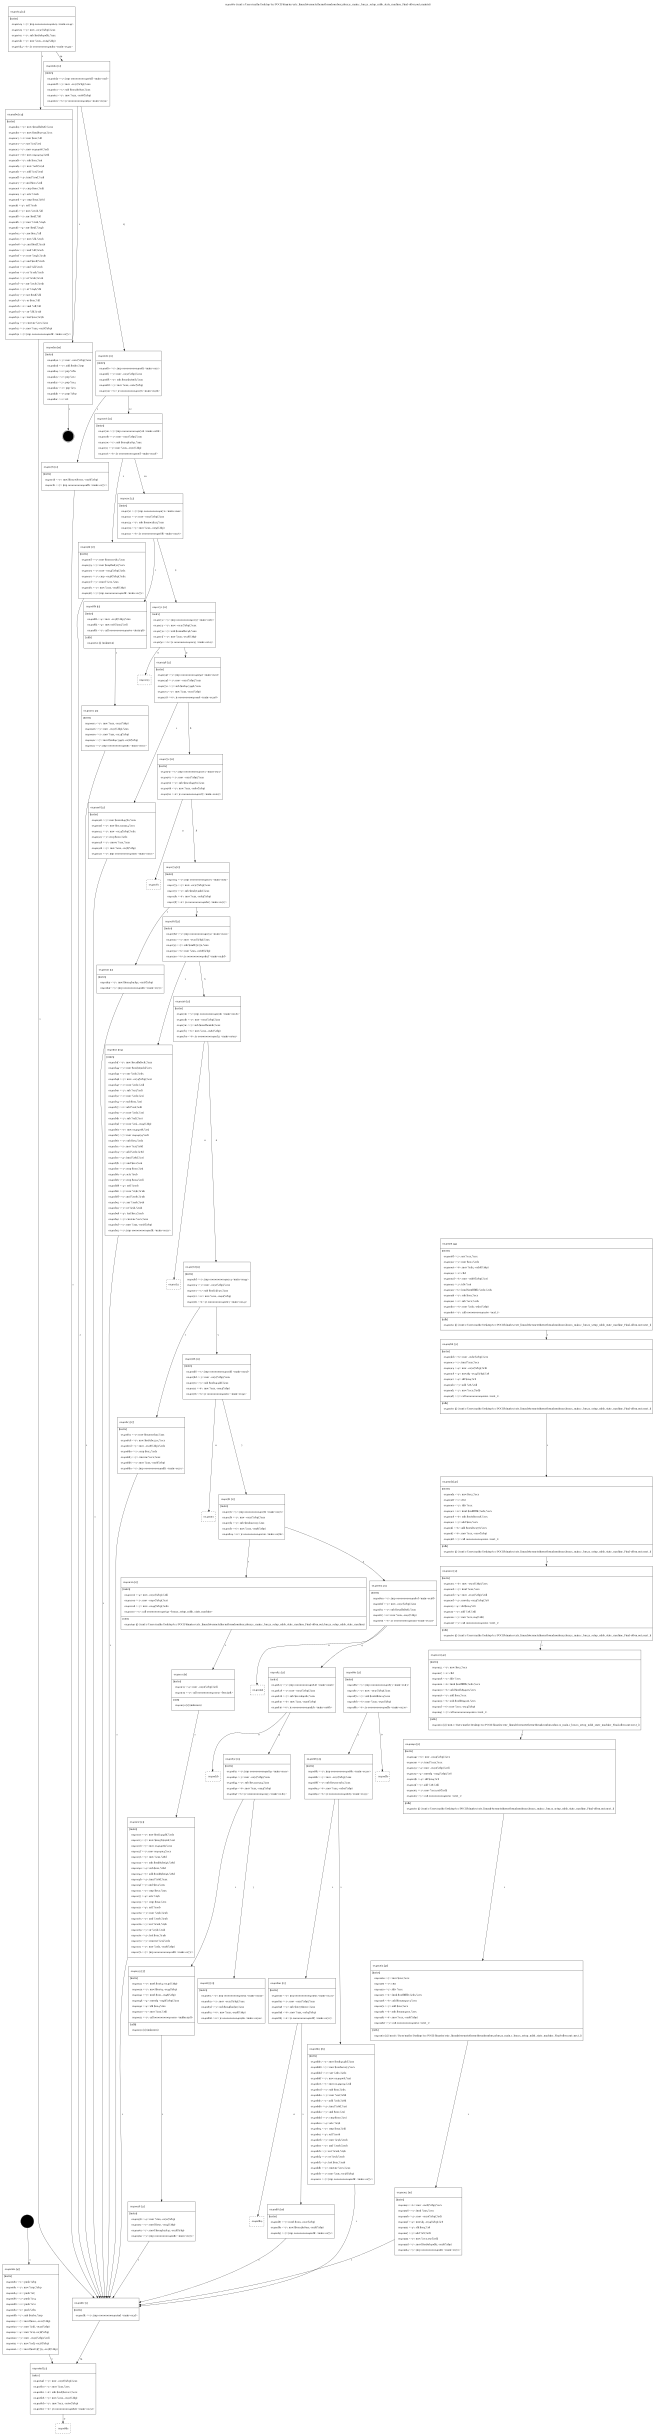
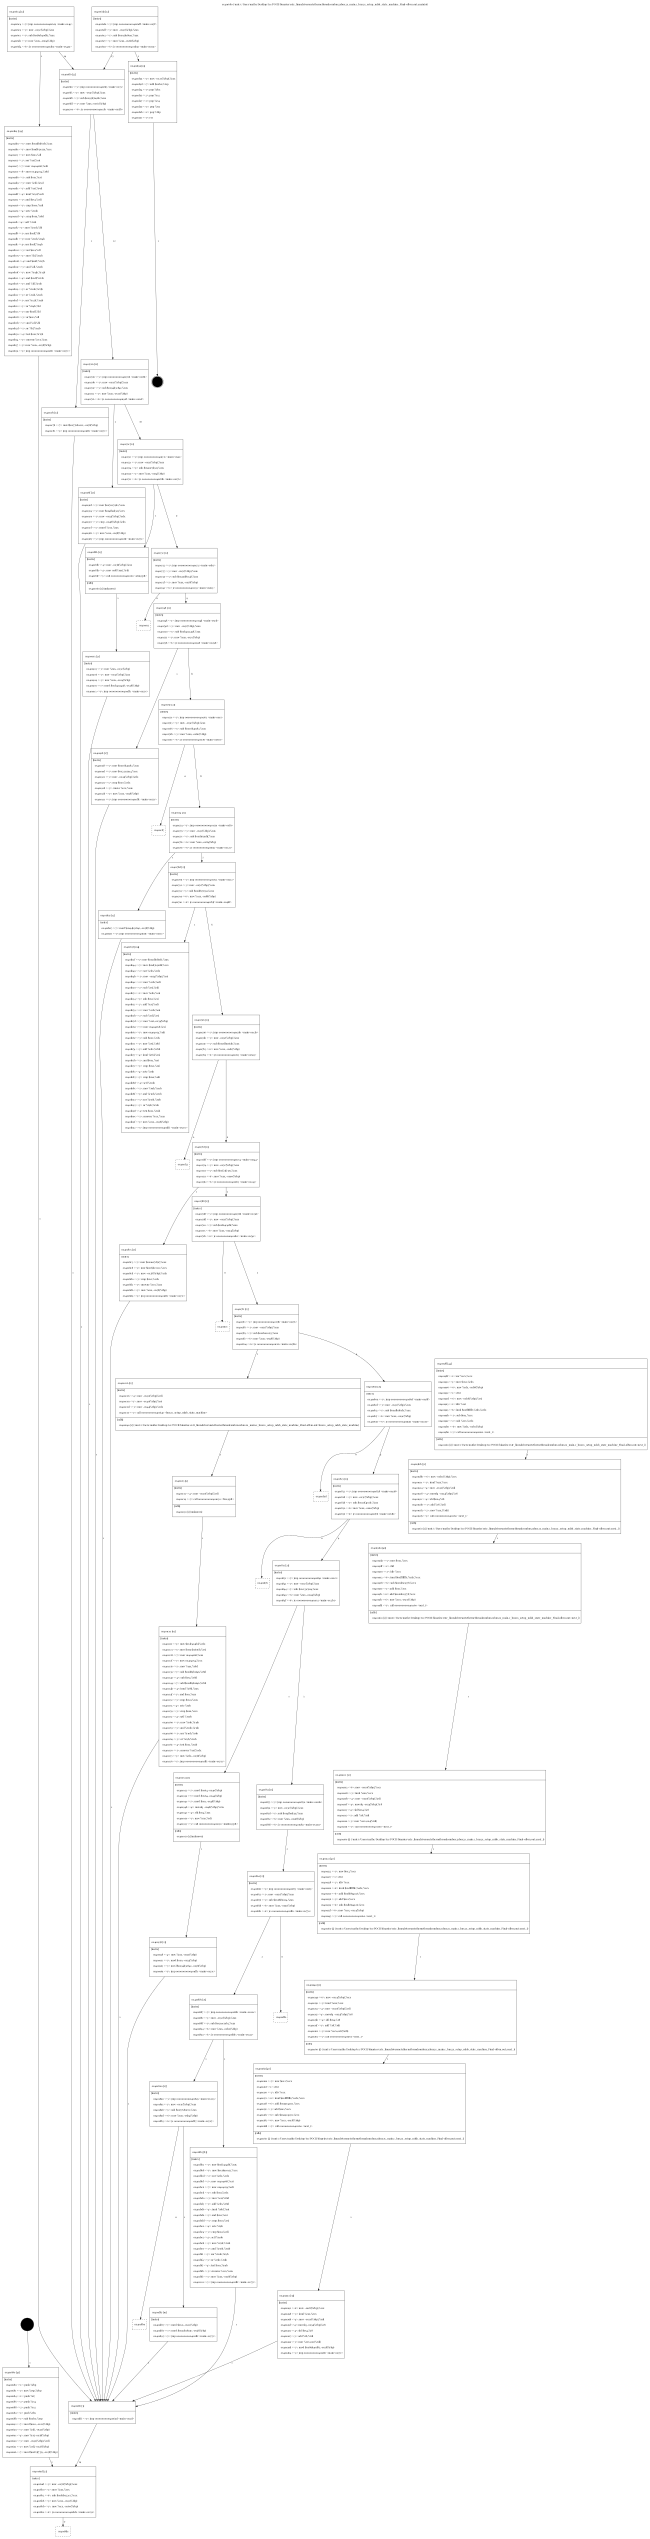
(59, 56) -> (66, 60)
(109, 1766) -> none
none -> (286, 1850)
